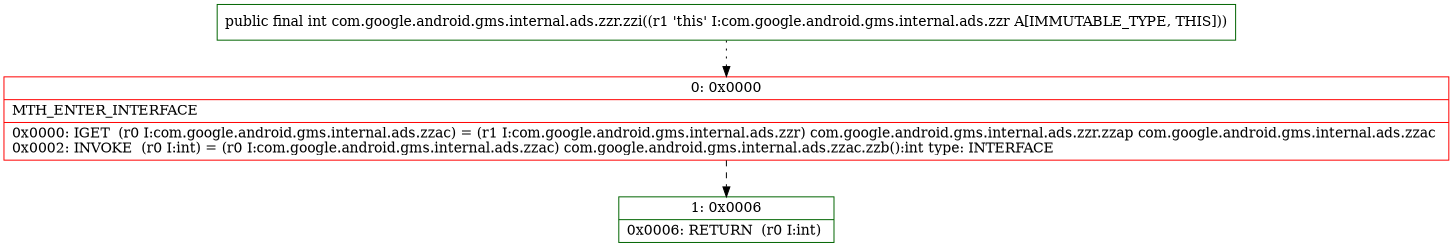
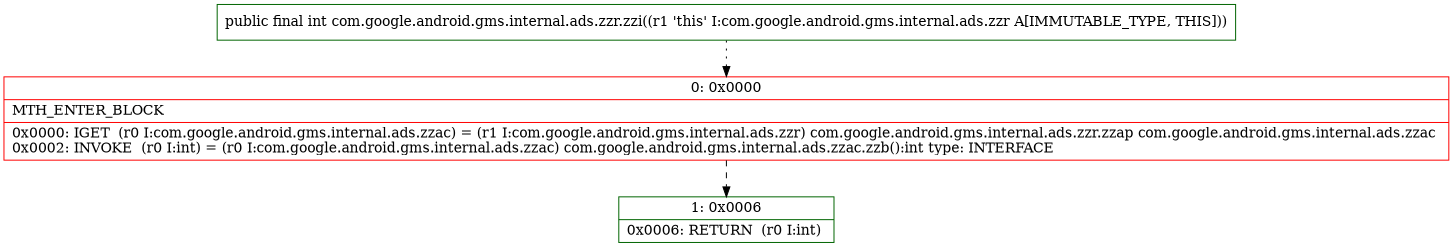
(105, 111) -> (88, 111)
